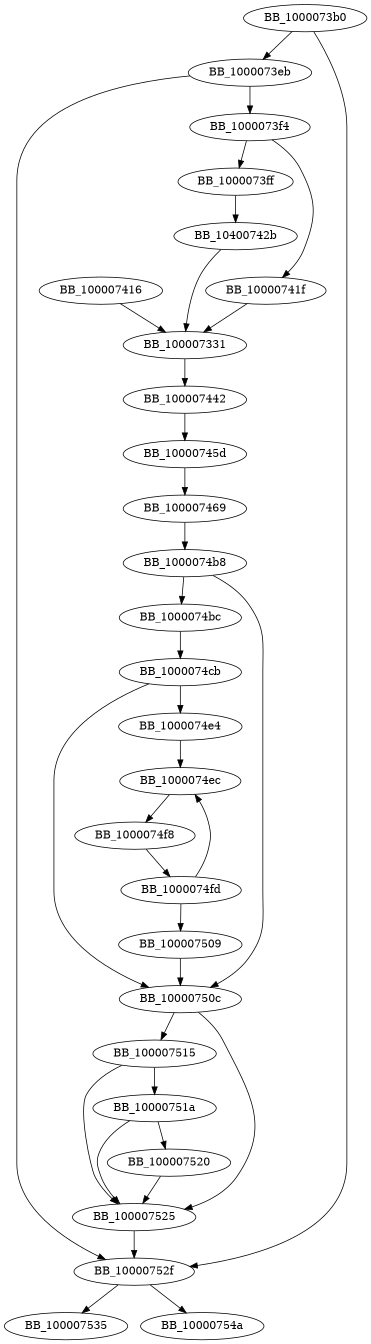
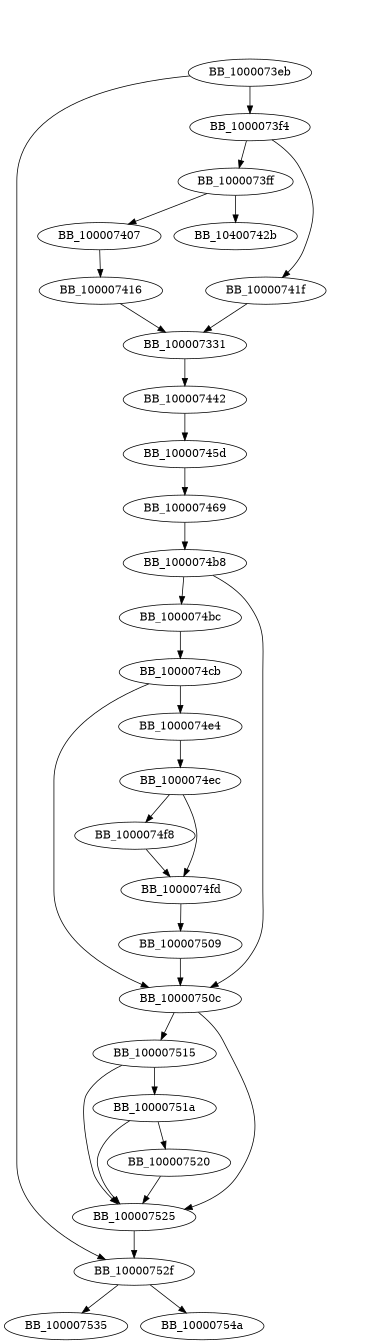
(305, 18) -> none
none -> (99, 236)
(196, 283) -> none
(210, 839) -> (197, 832)
